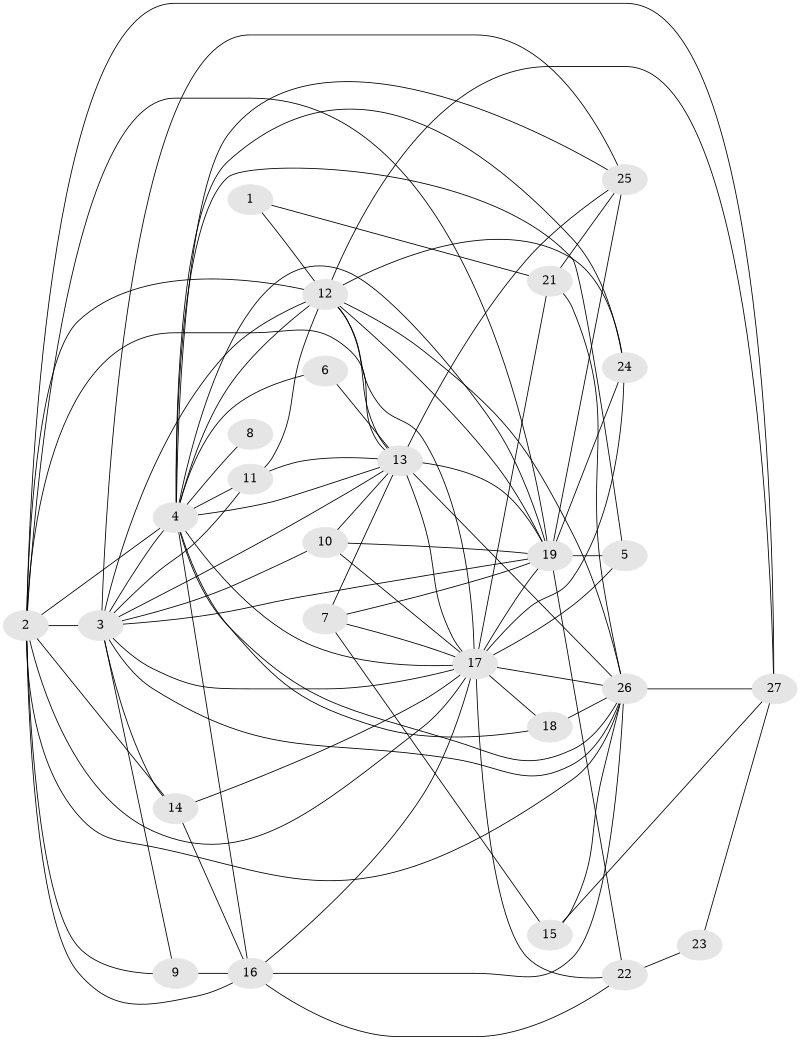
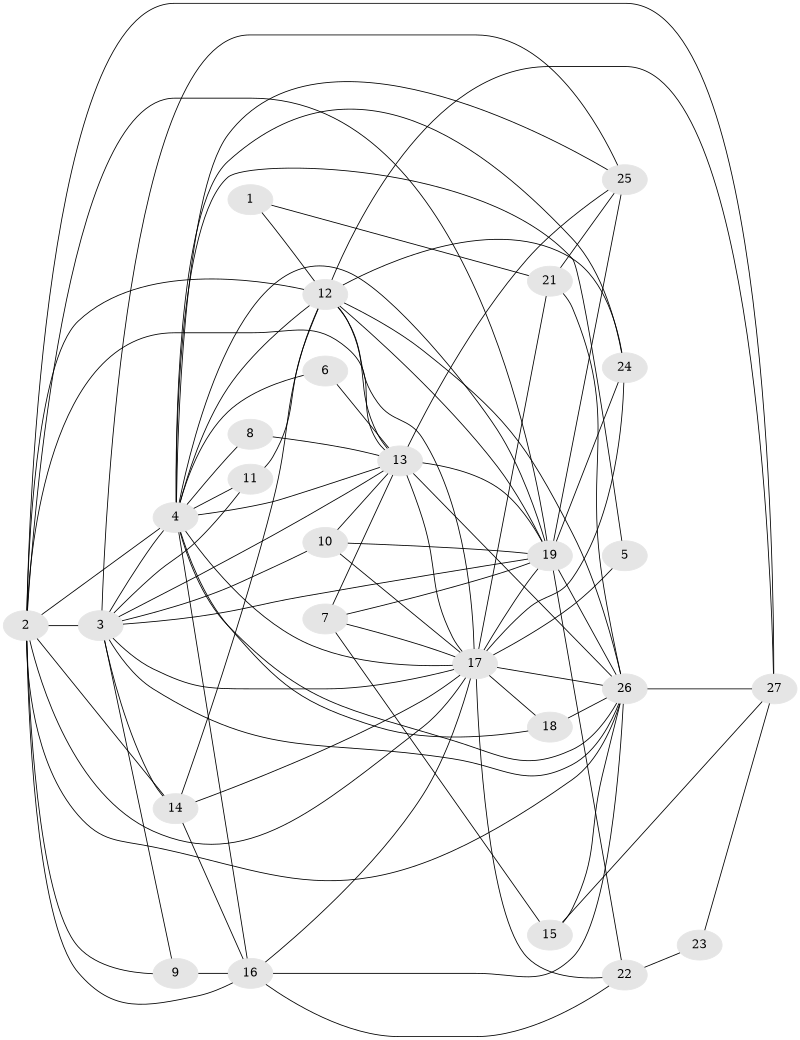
(172, 432) -> (259, 554)
(323, 459) -> (326, 445)
(592, 556) -> (587, 622)
